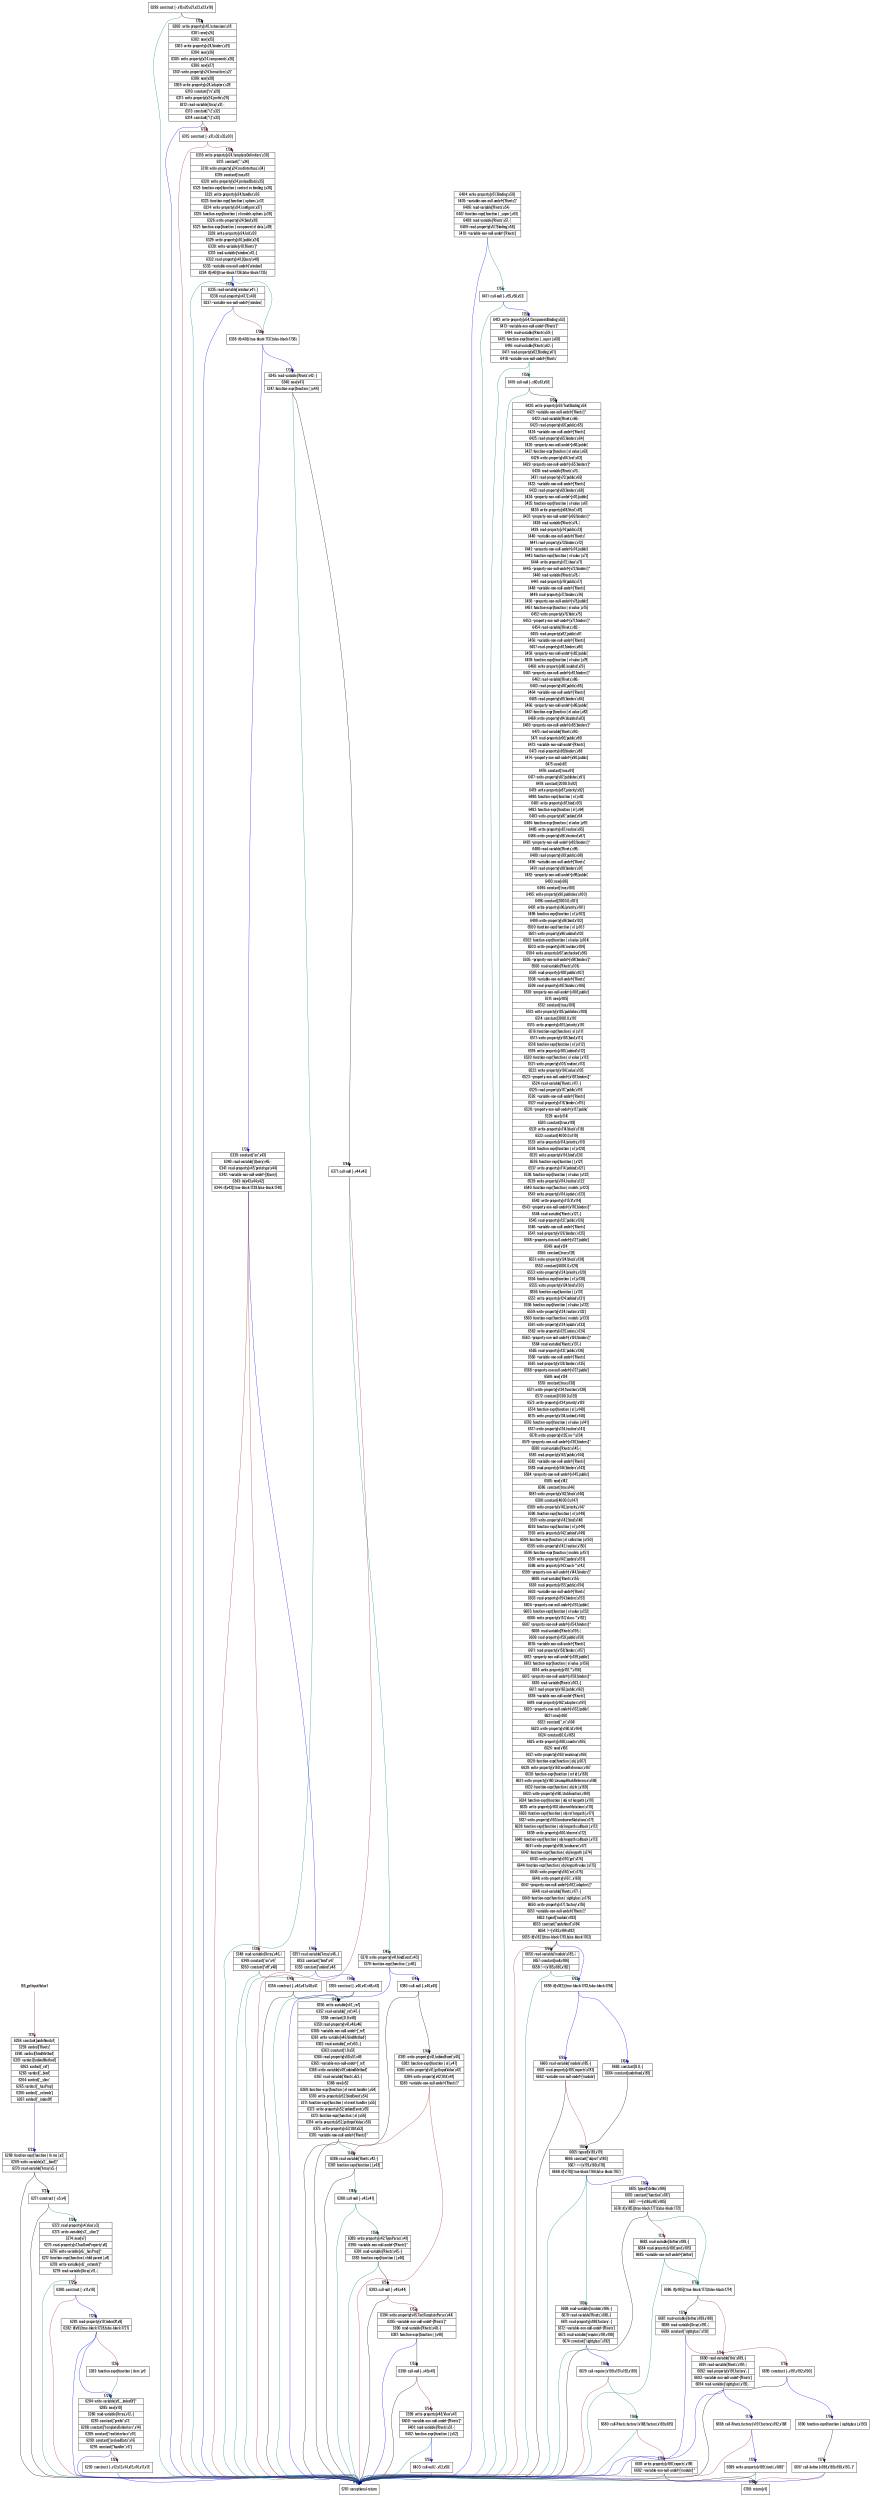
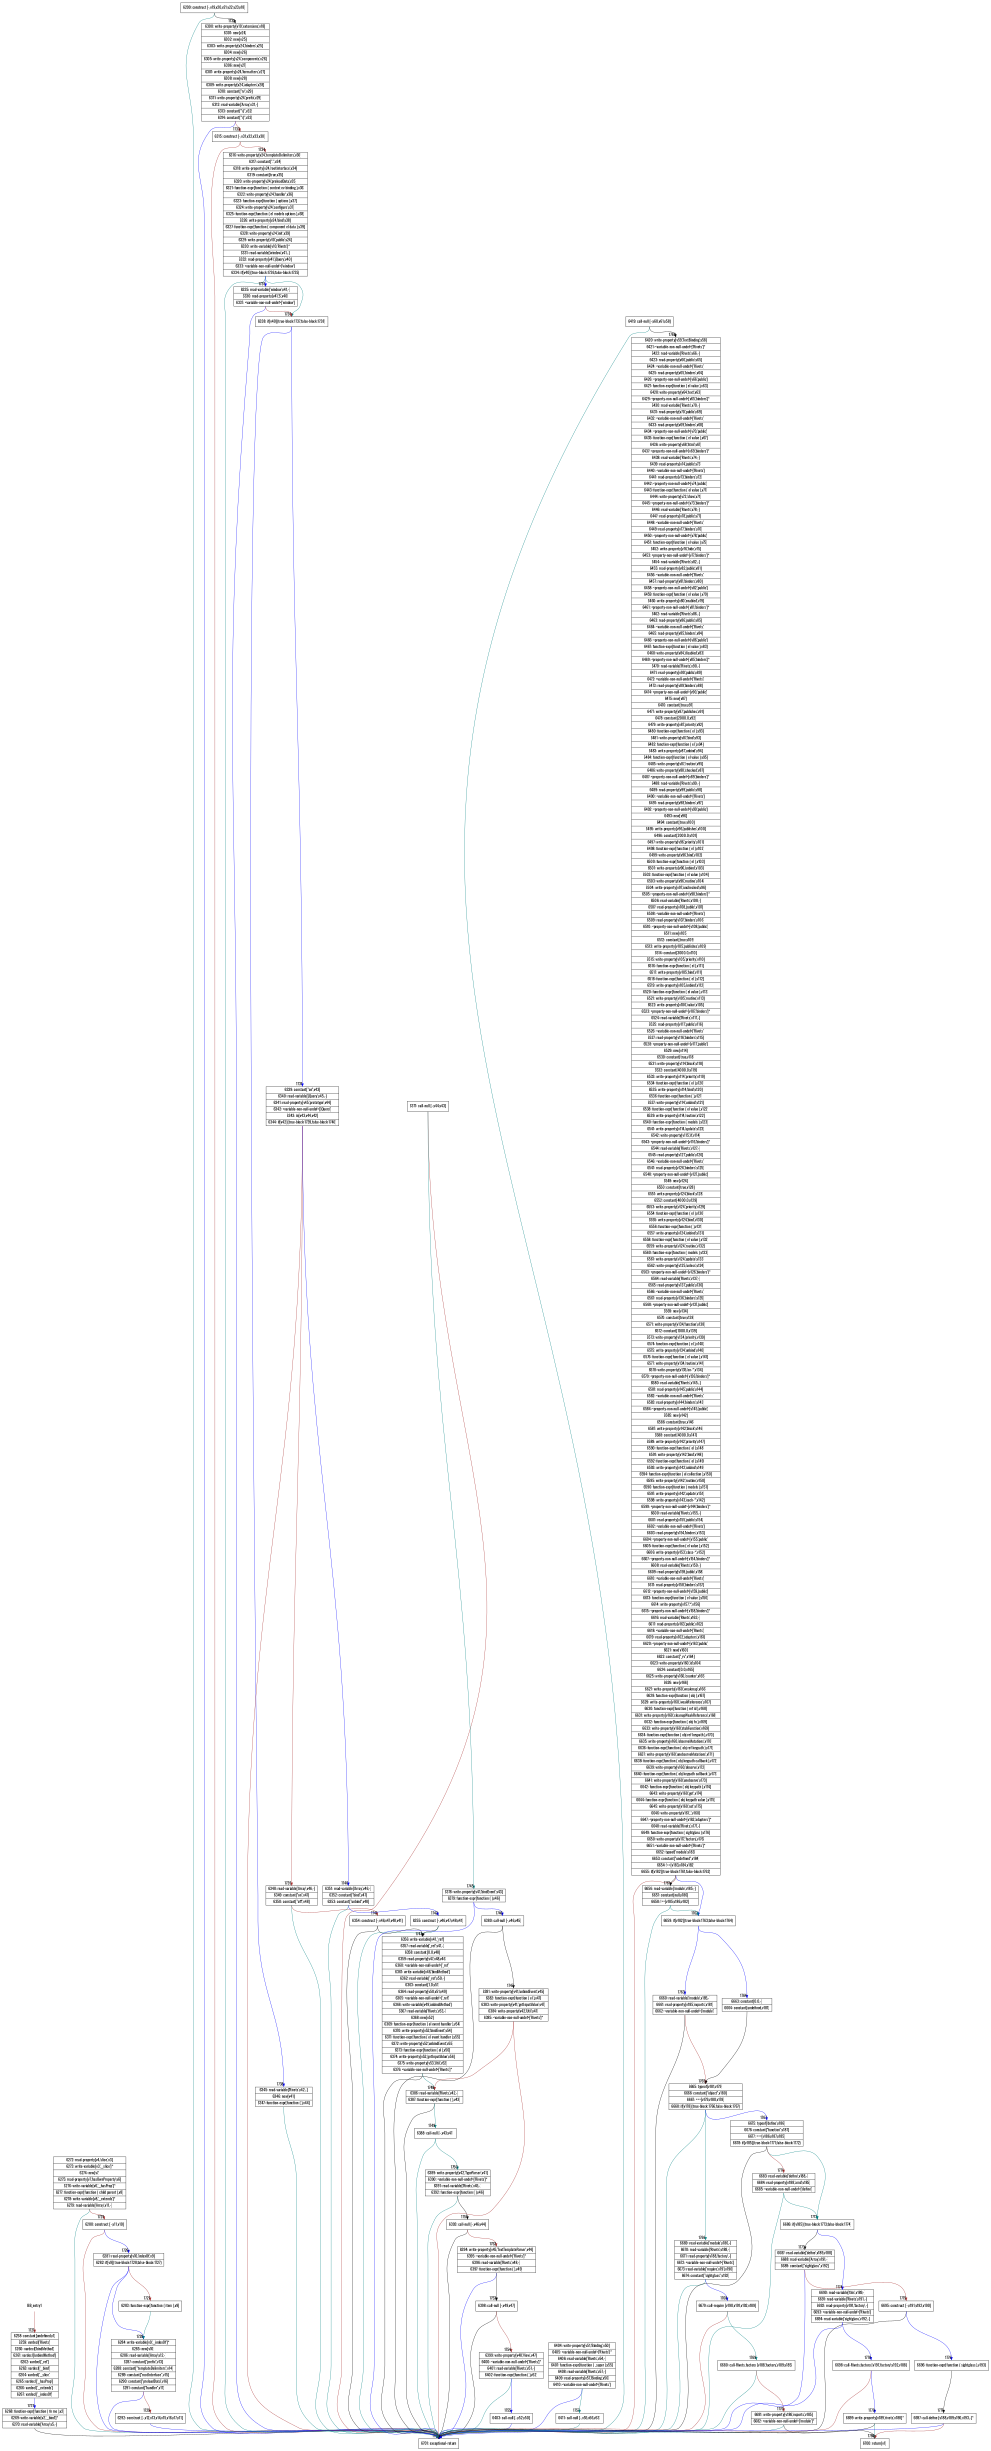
(529, 339) -> none
(351, 775) -> none
(35, 1986) -> (35, 2306)
(49, 2199) -> none
(723, 2316) -> (843, 2251)
